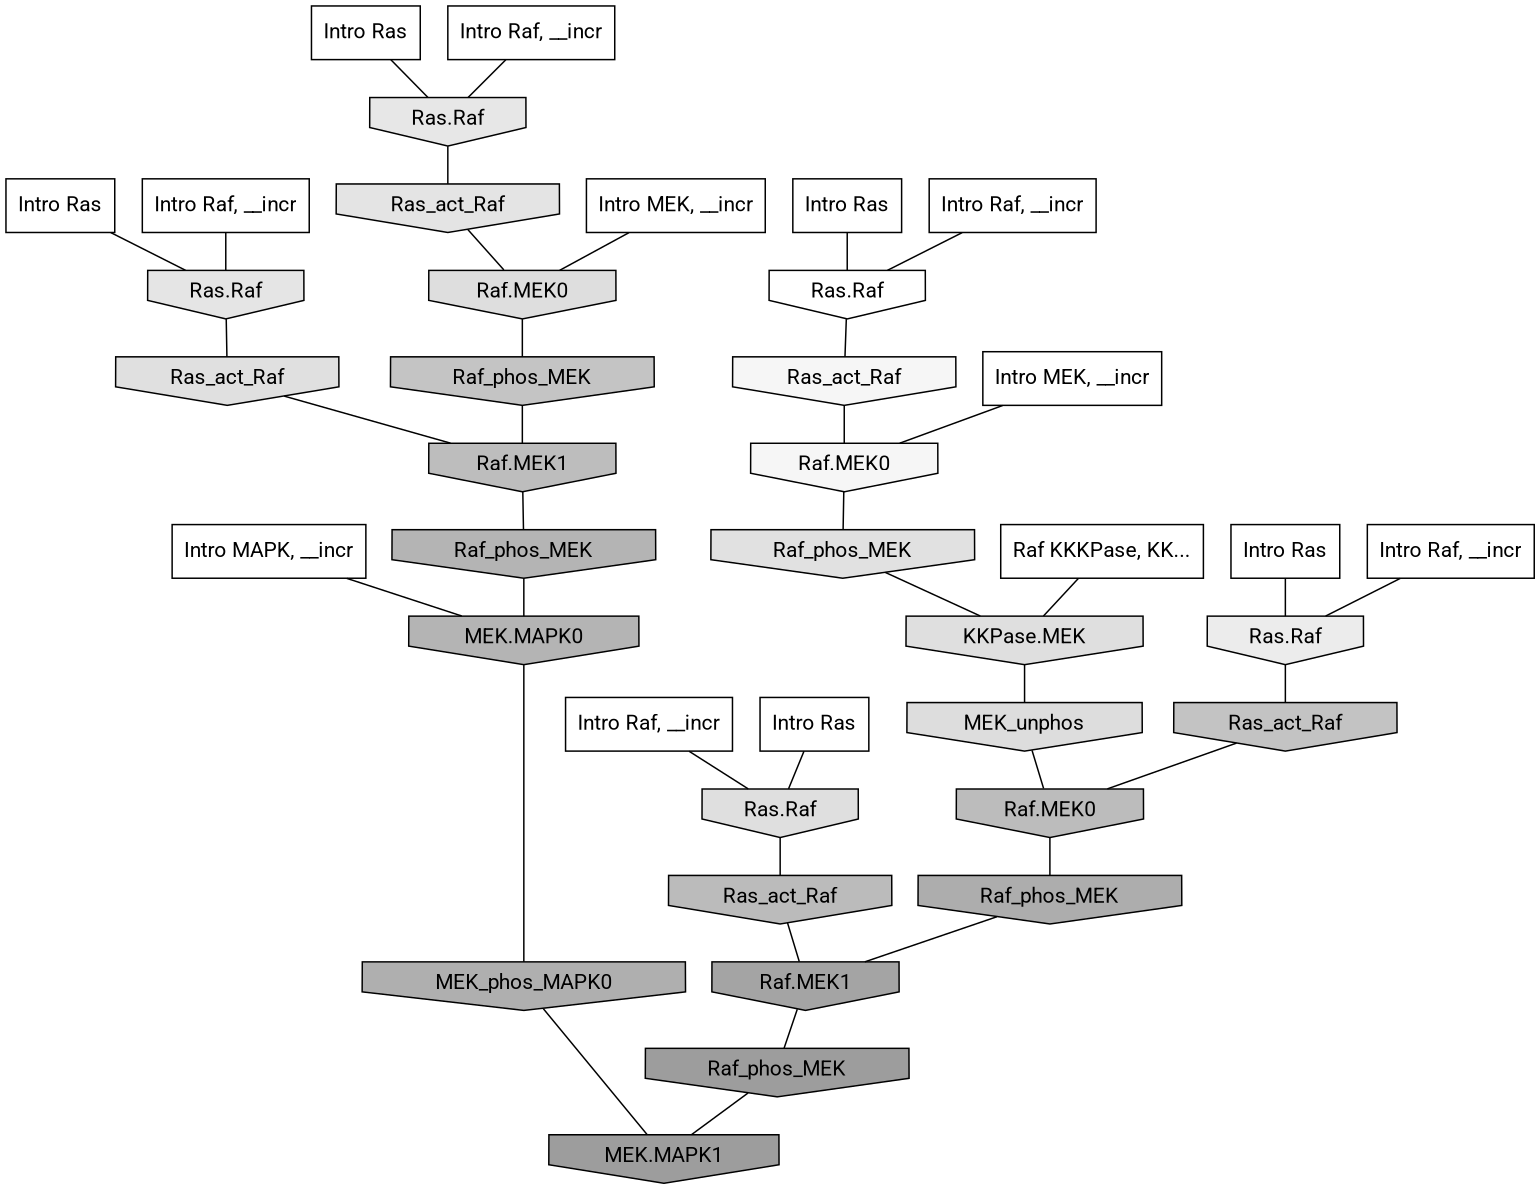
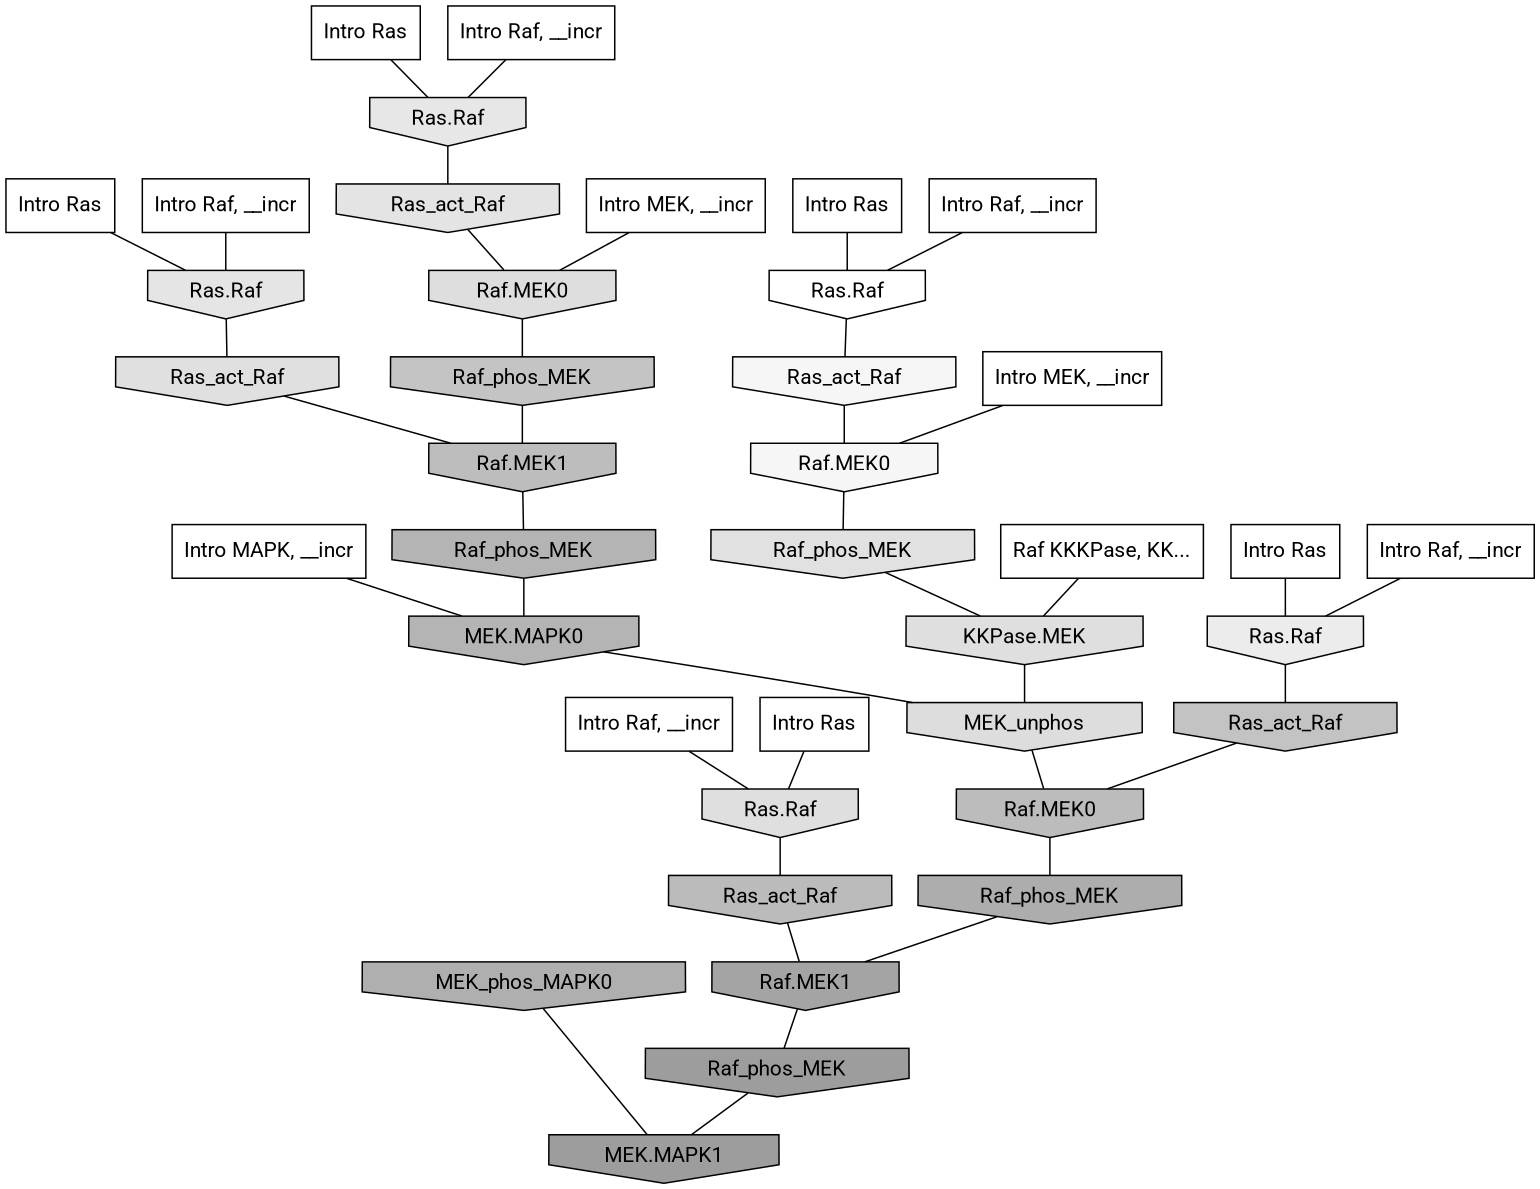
(524, 813) -> (758, 677)
